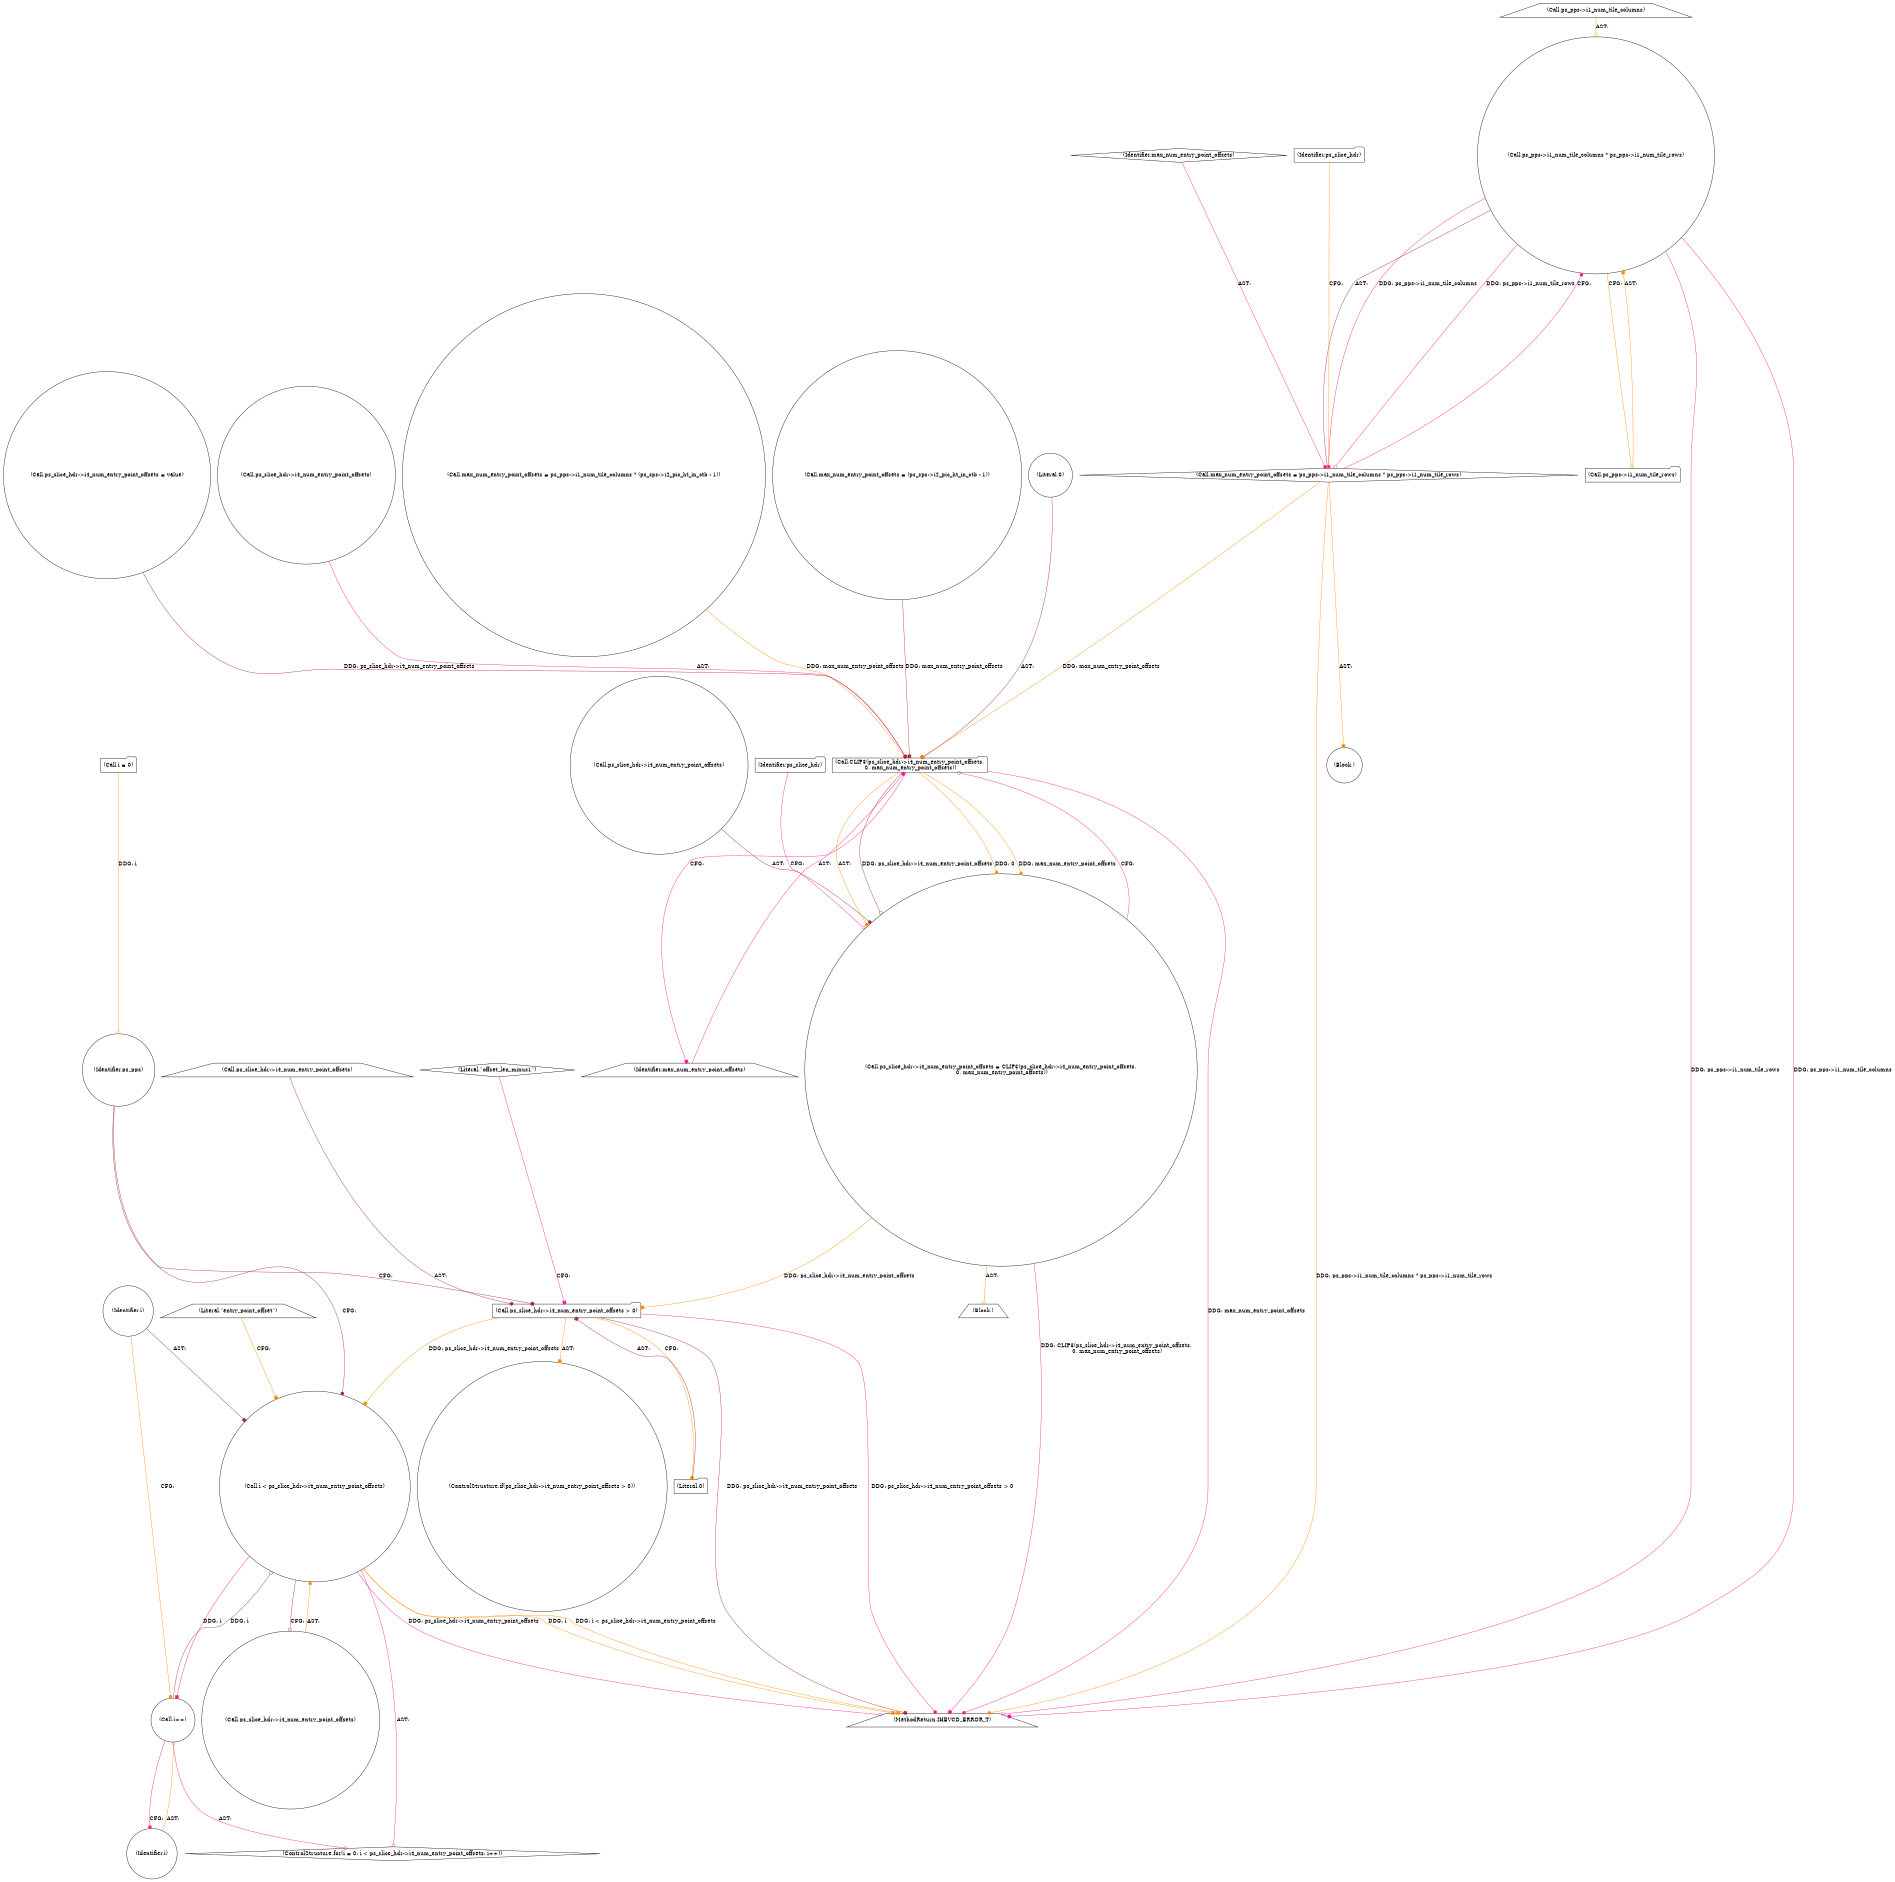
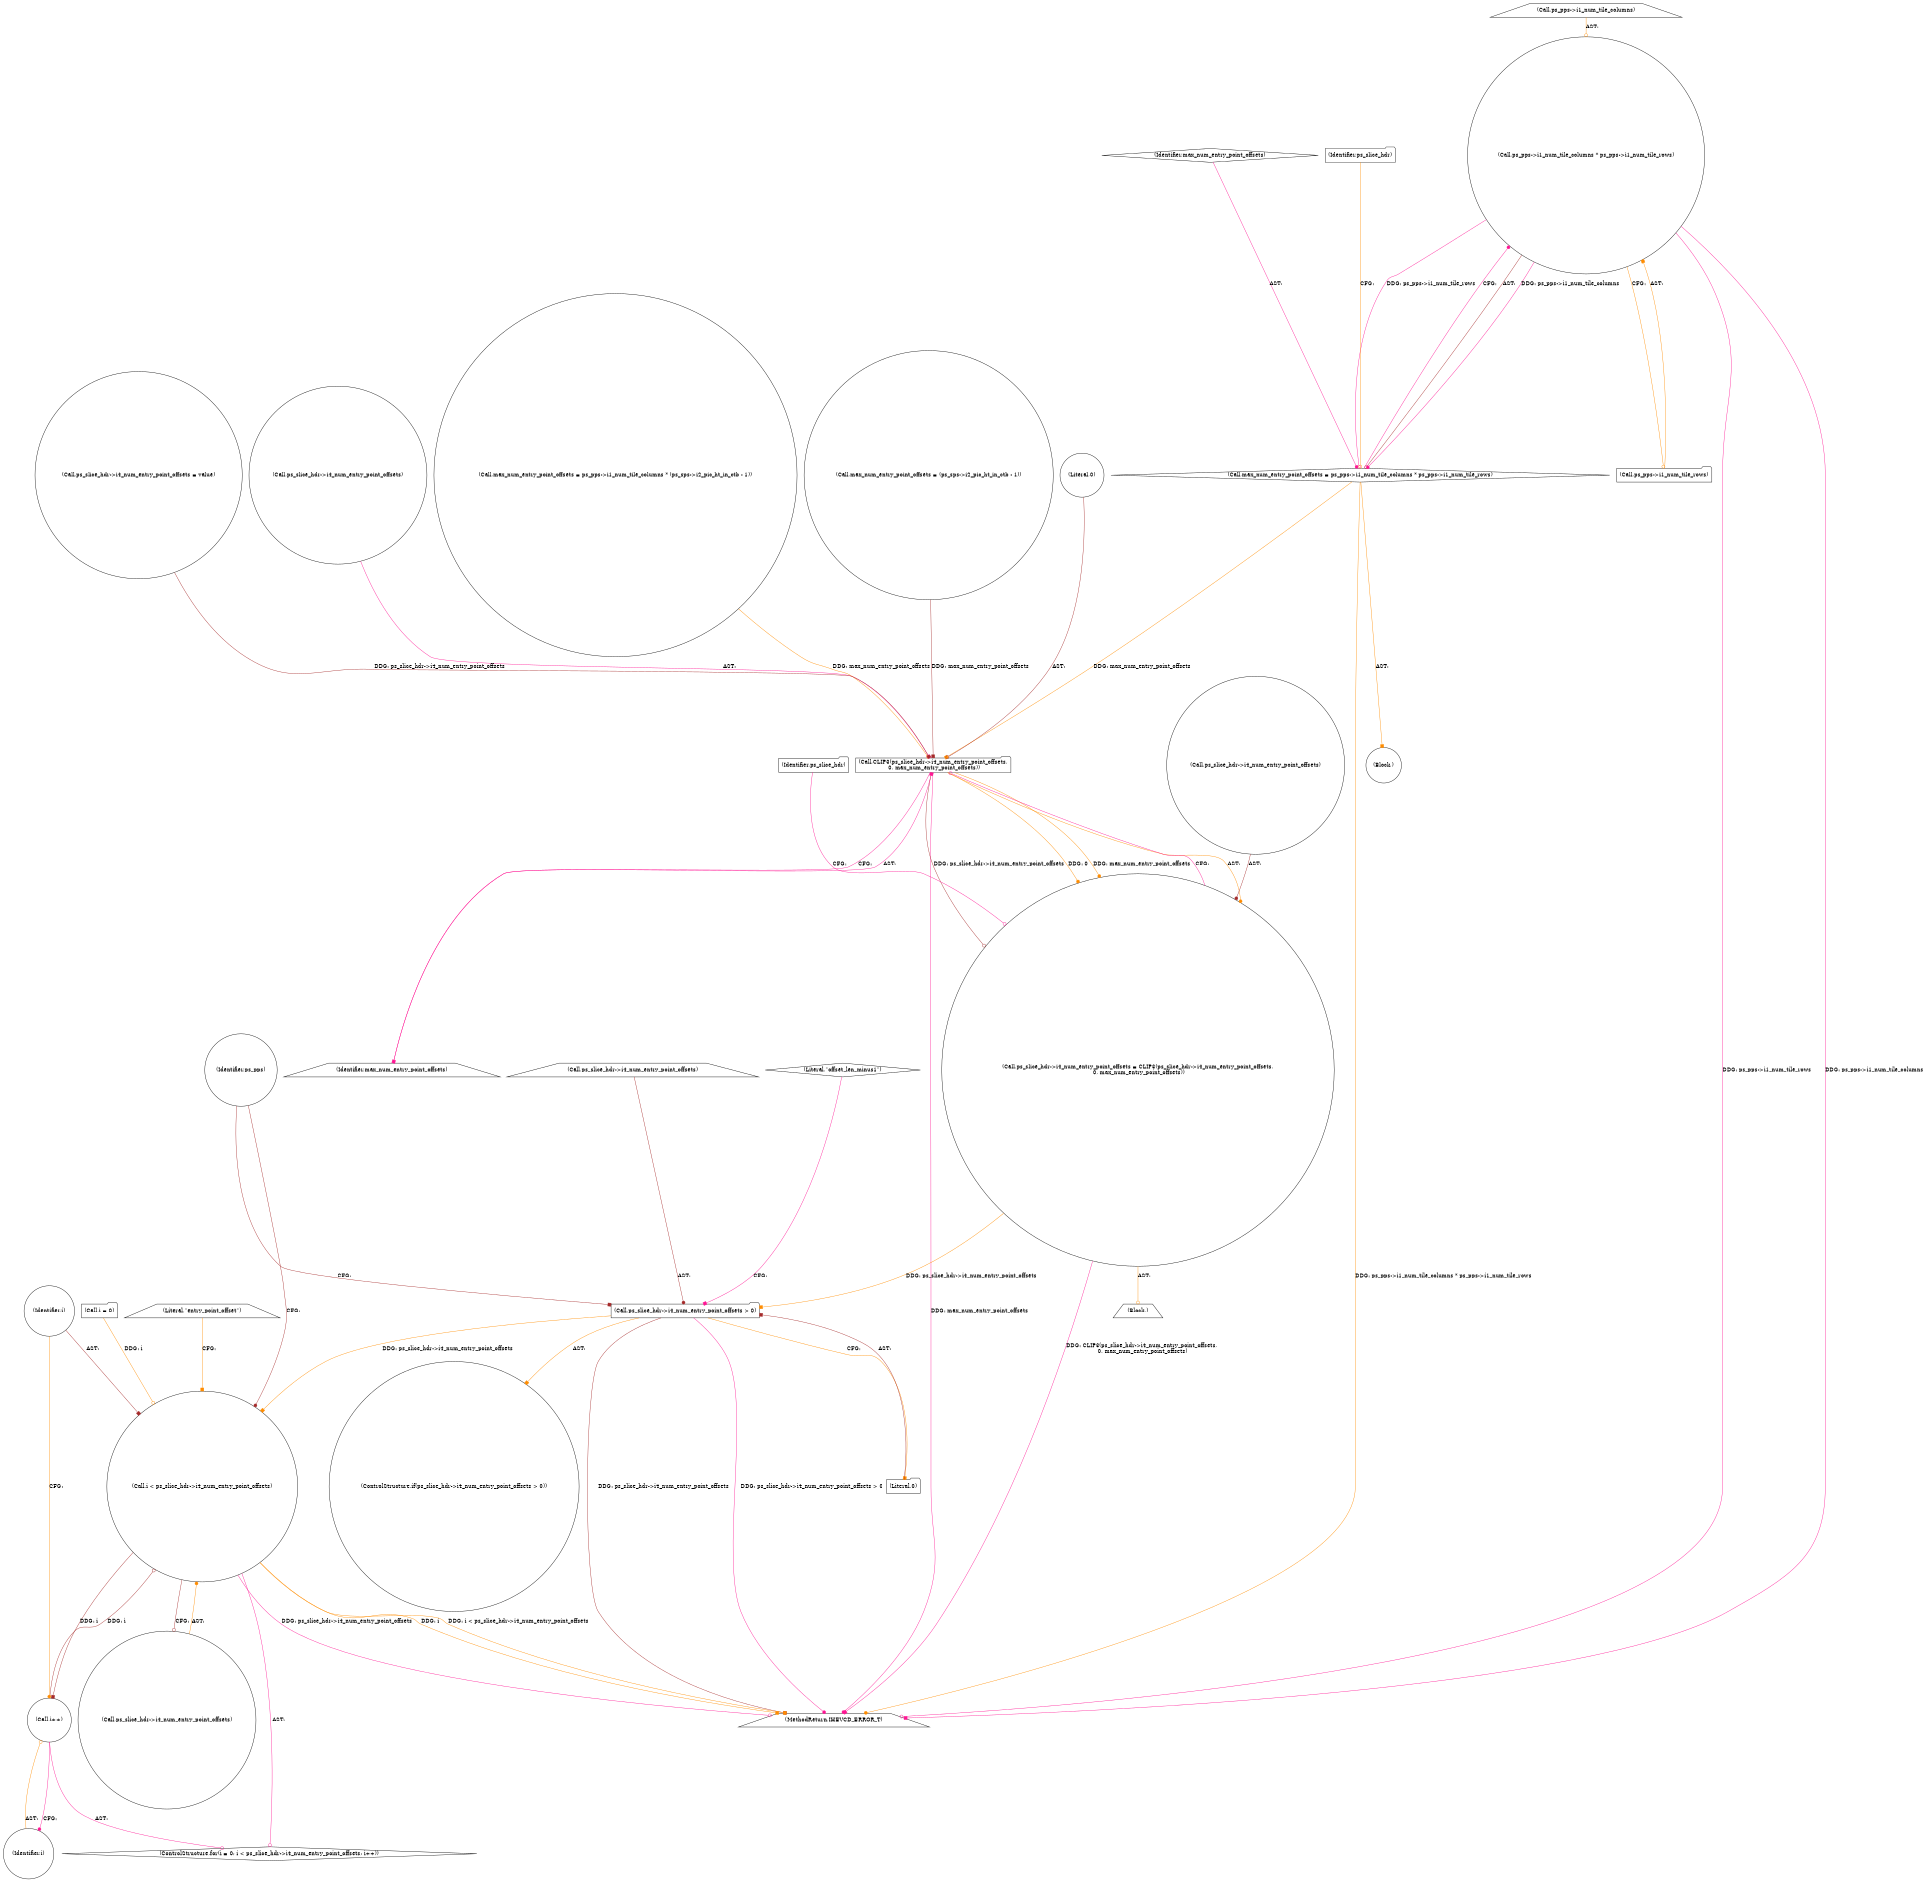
(119, 902) -> (128, 1360)
(204, 1621) -> (83, 1618)
